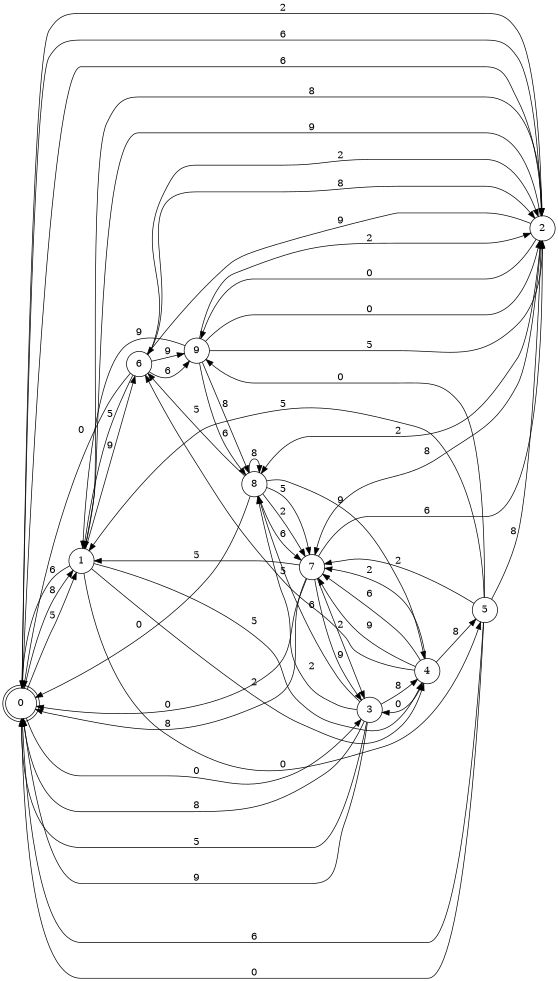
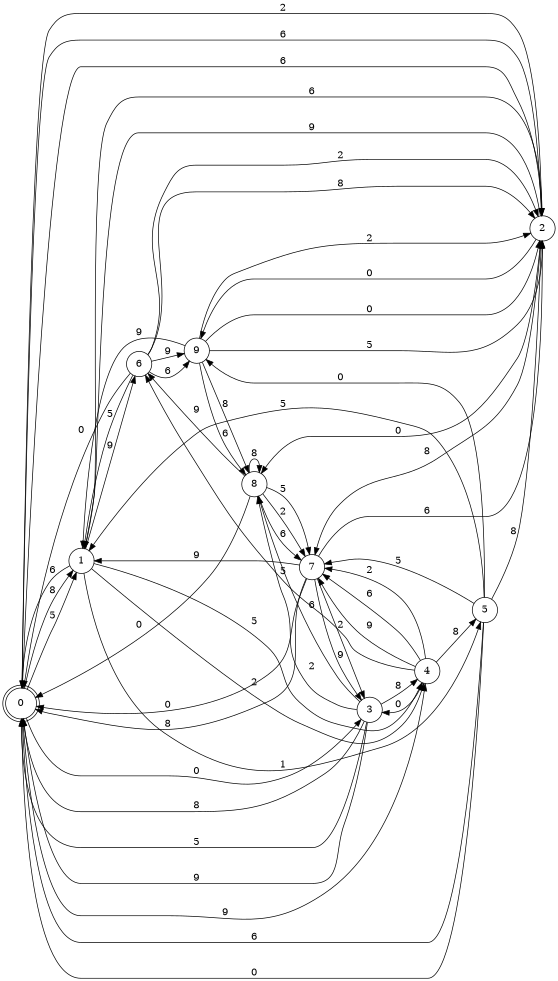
(312, 92) -> (312, 92)
(322, 232) -> none
(197, 410) -> (197, 410)
(398, 431) -> (398, 431)
(373, 538) -> (215, 918)
(197, 556) -> (197, 556)
(398, 561) -> (398, 561)
(283, 765) -> (283, 765)
